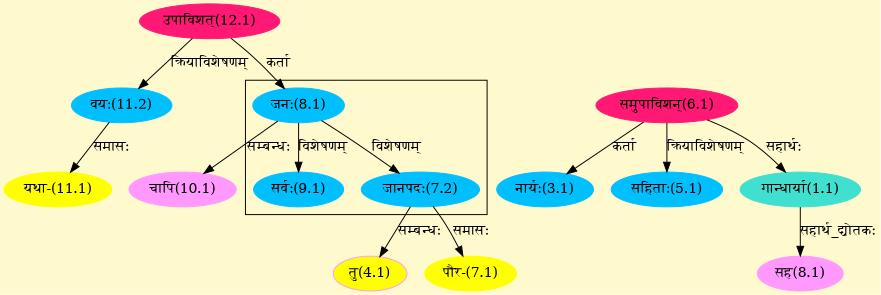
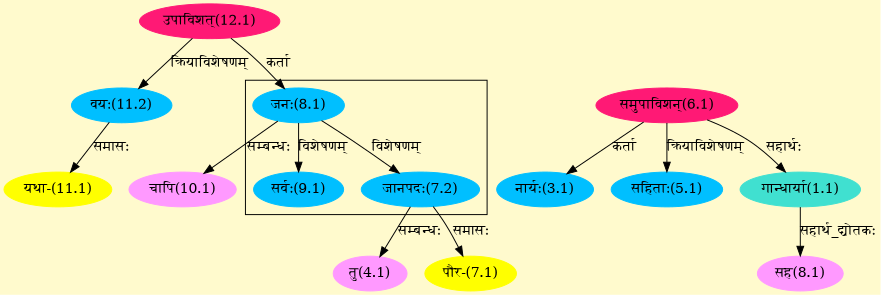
(370, 274) -> (370, 274)
